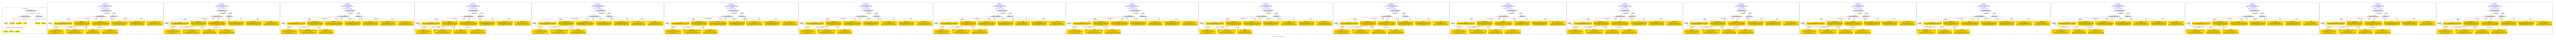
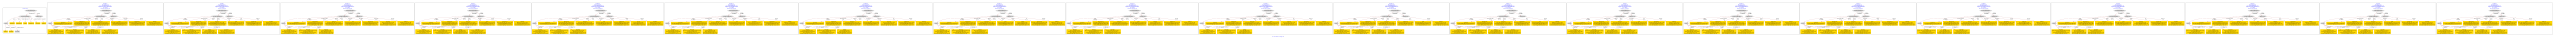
none -> (31, 23)
(17, 32) -> (17, 32)
